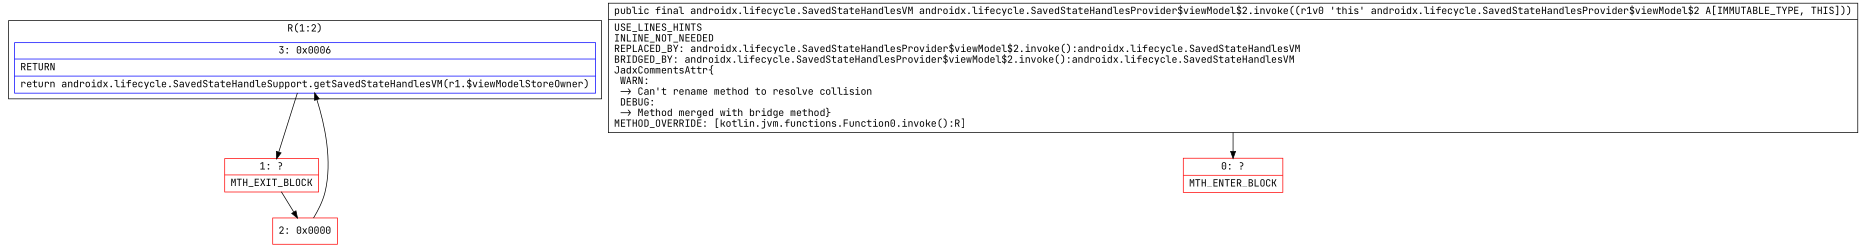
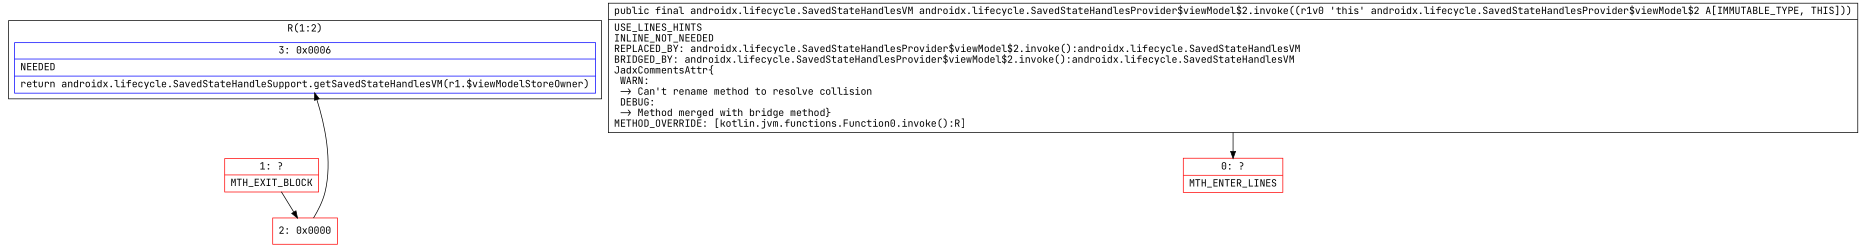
(38, 67) -> (38, 67)
(288, 122) -> none
(1233, 183) -> (1233, 183)
